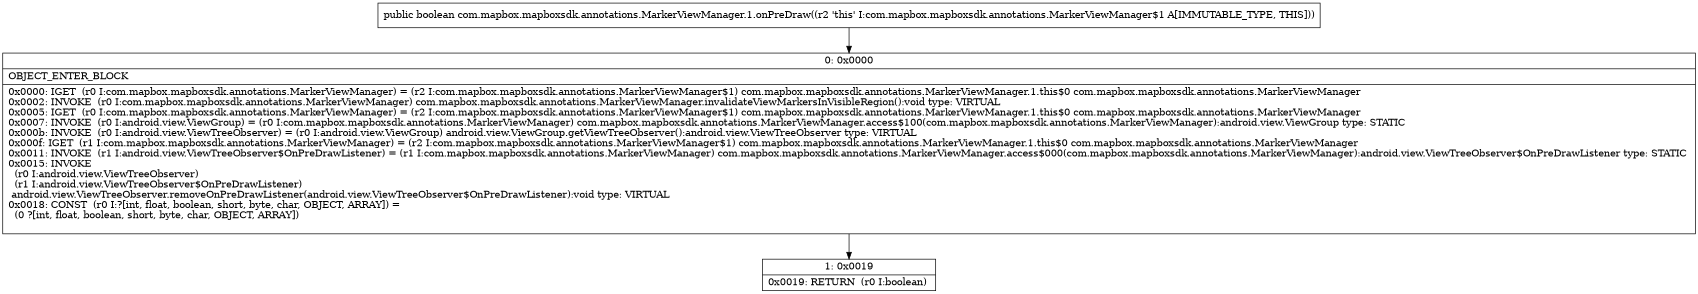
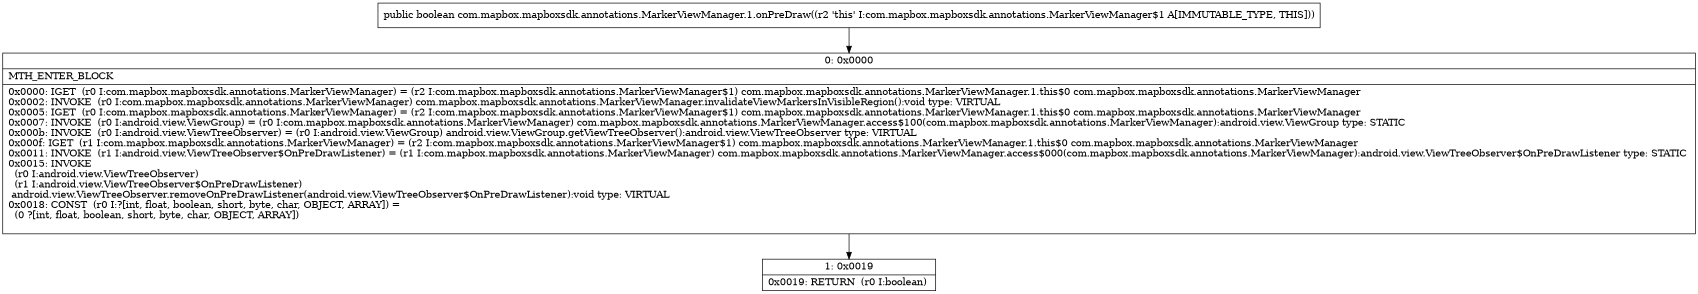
(68, 76) -> (61, 76)
